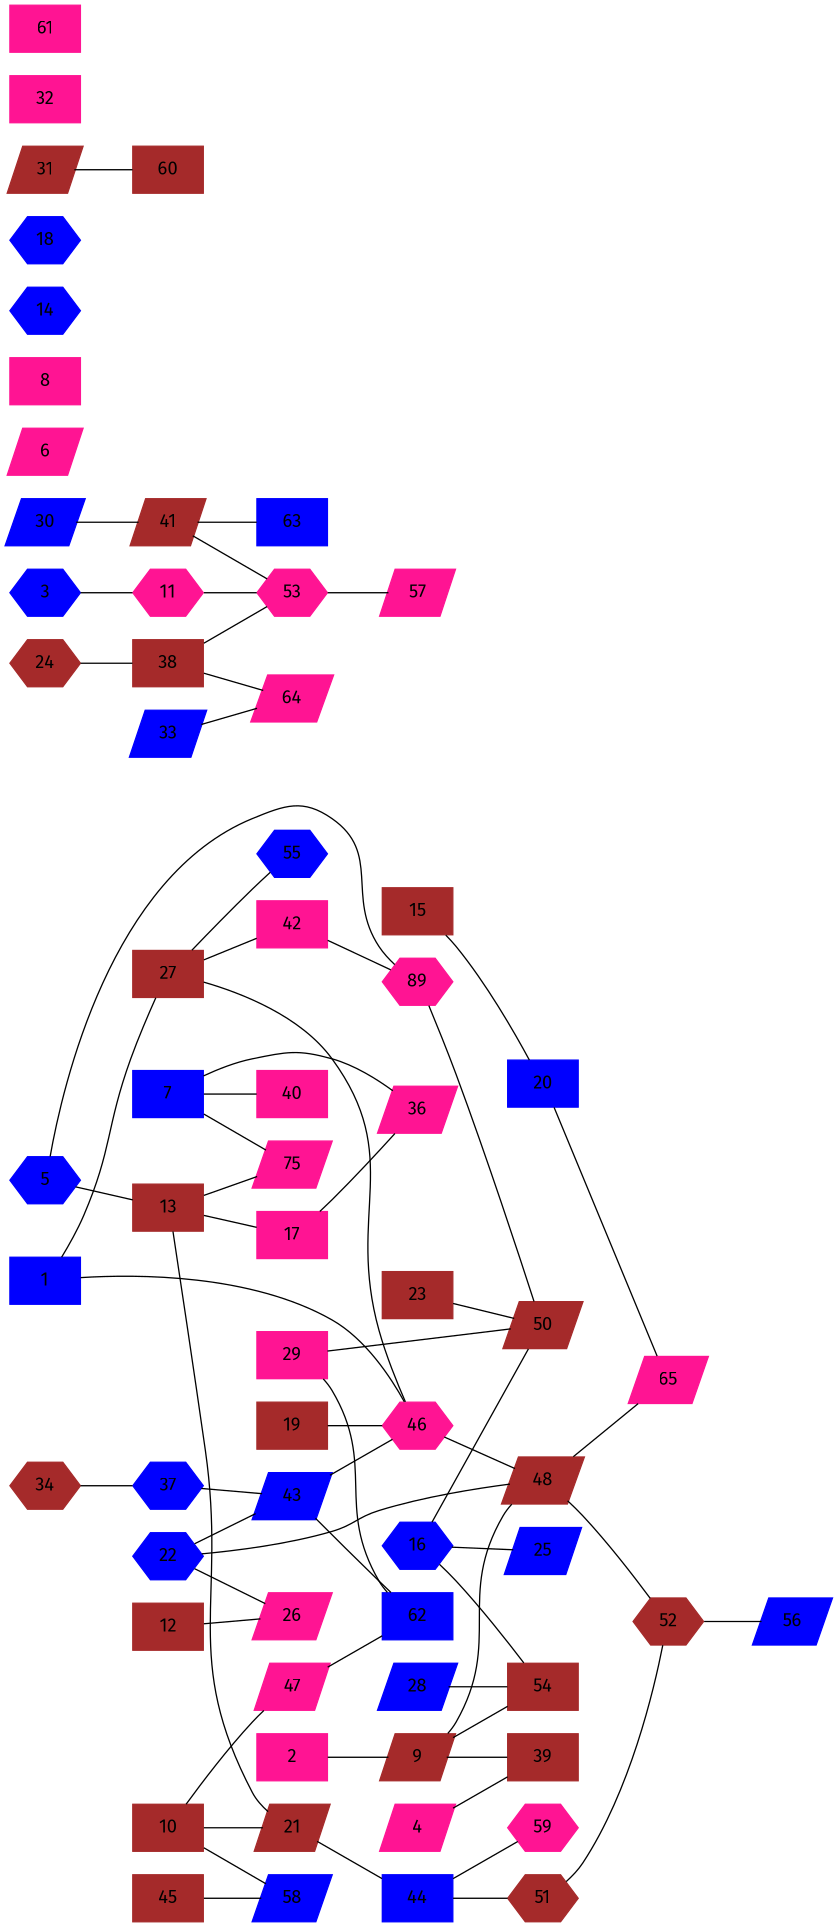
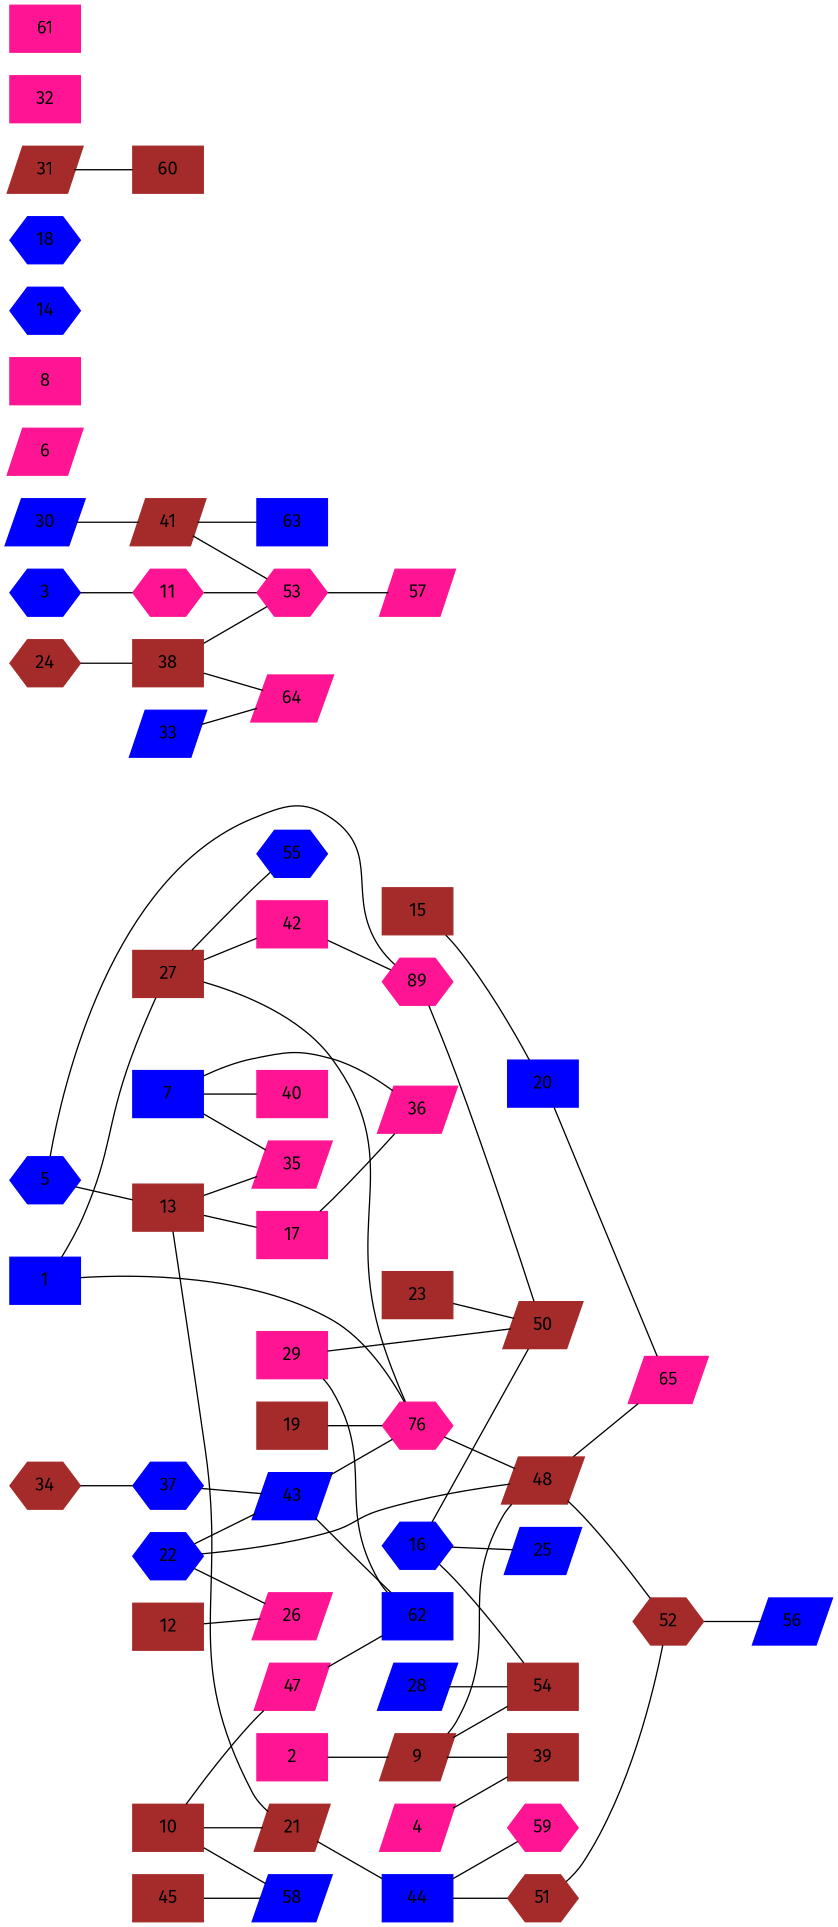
(292, 1165) -> (292, 1165)
(418, 1426) -> (418, 1426)
